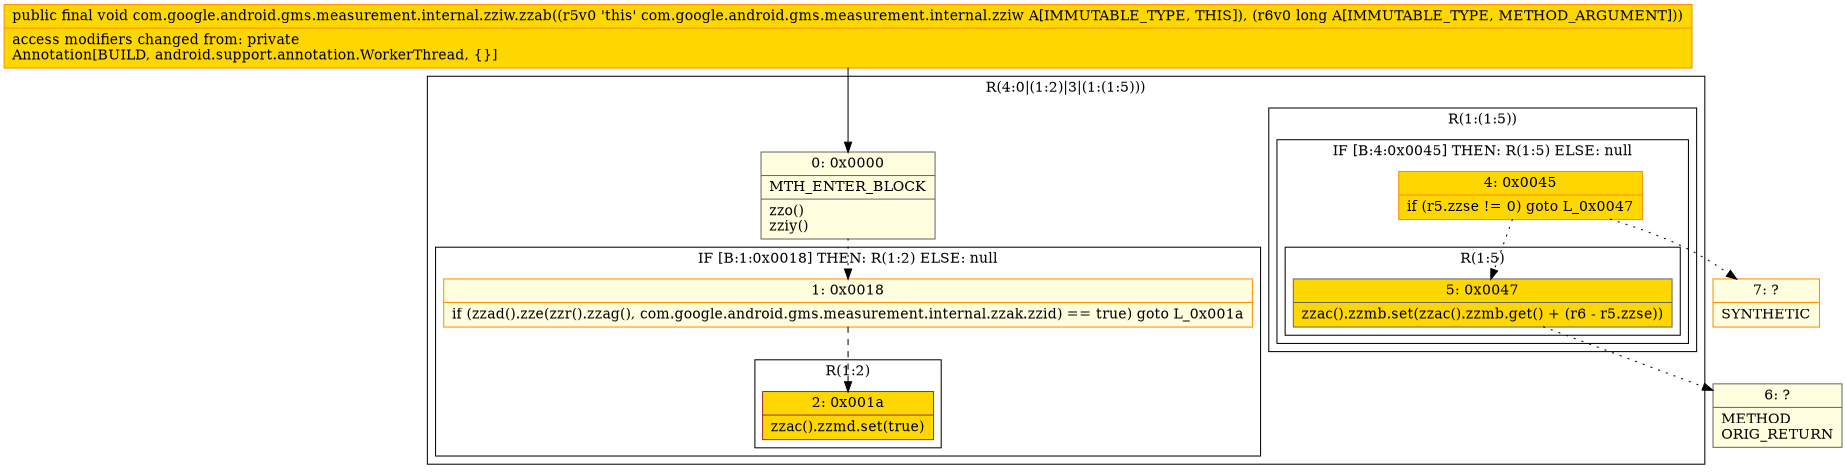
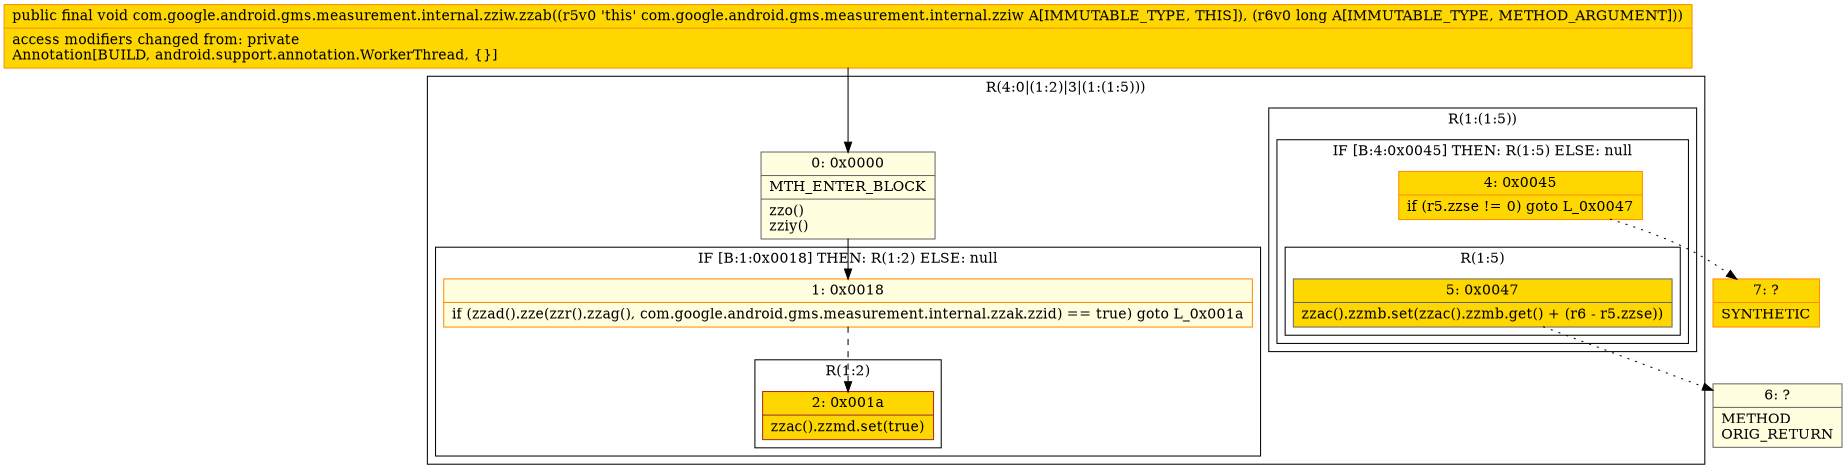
(1505, 241) -> none
(848, 254) -> (848, 254)
(1766, 303) -> (1766, 303)
